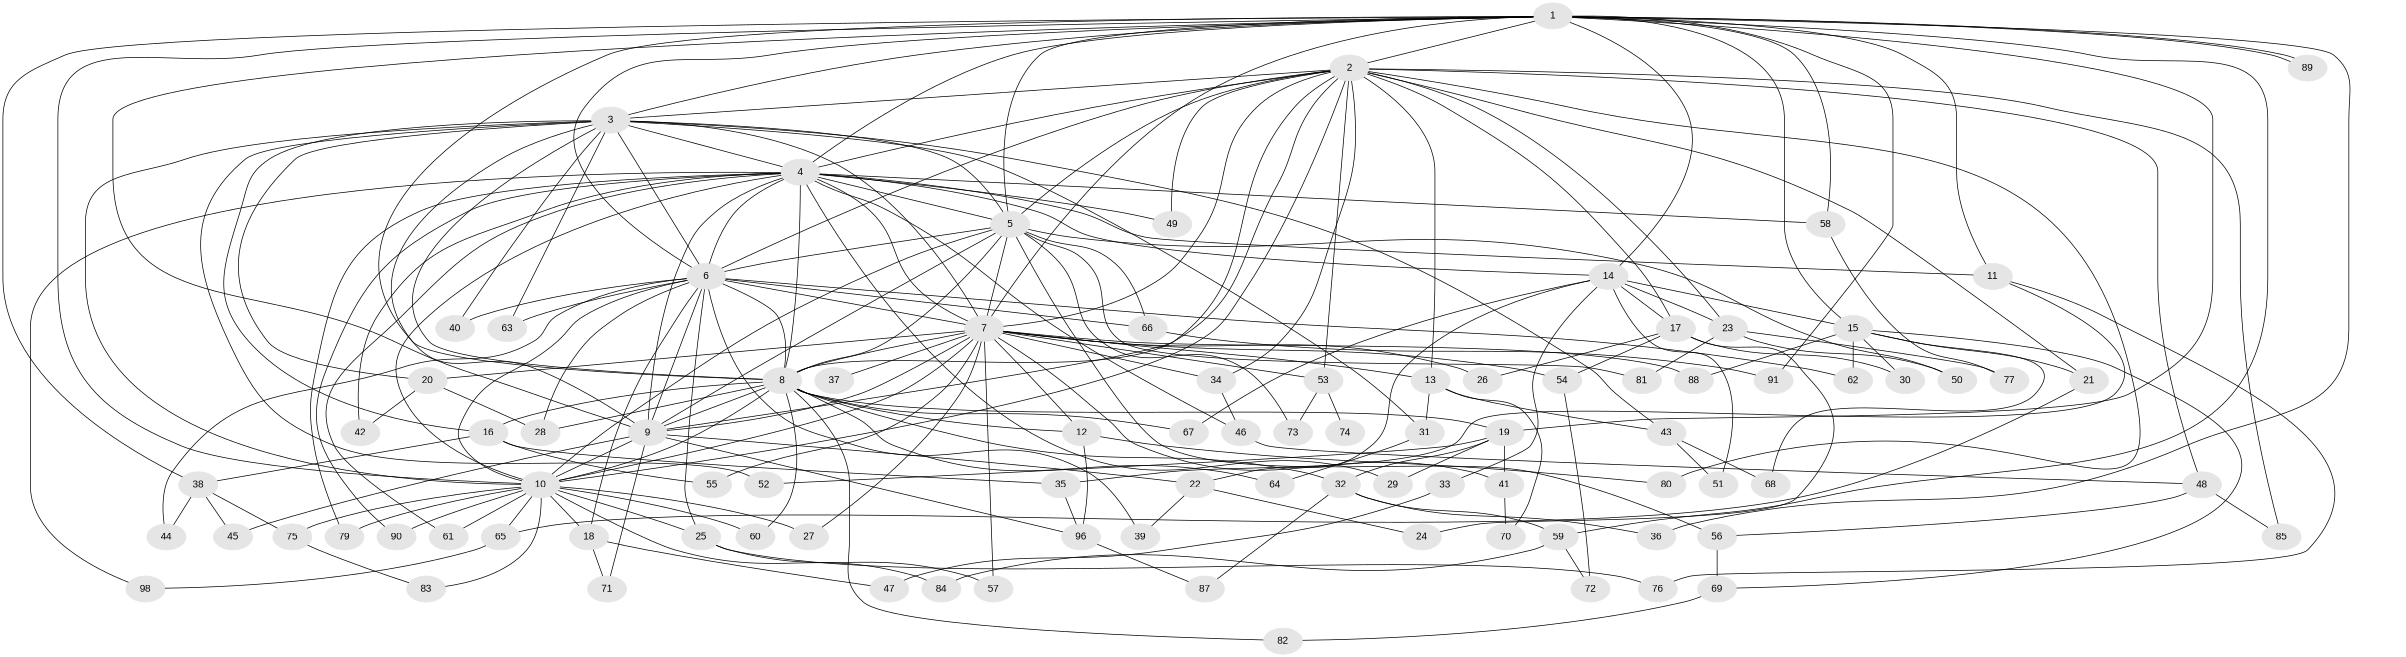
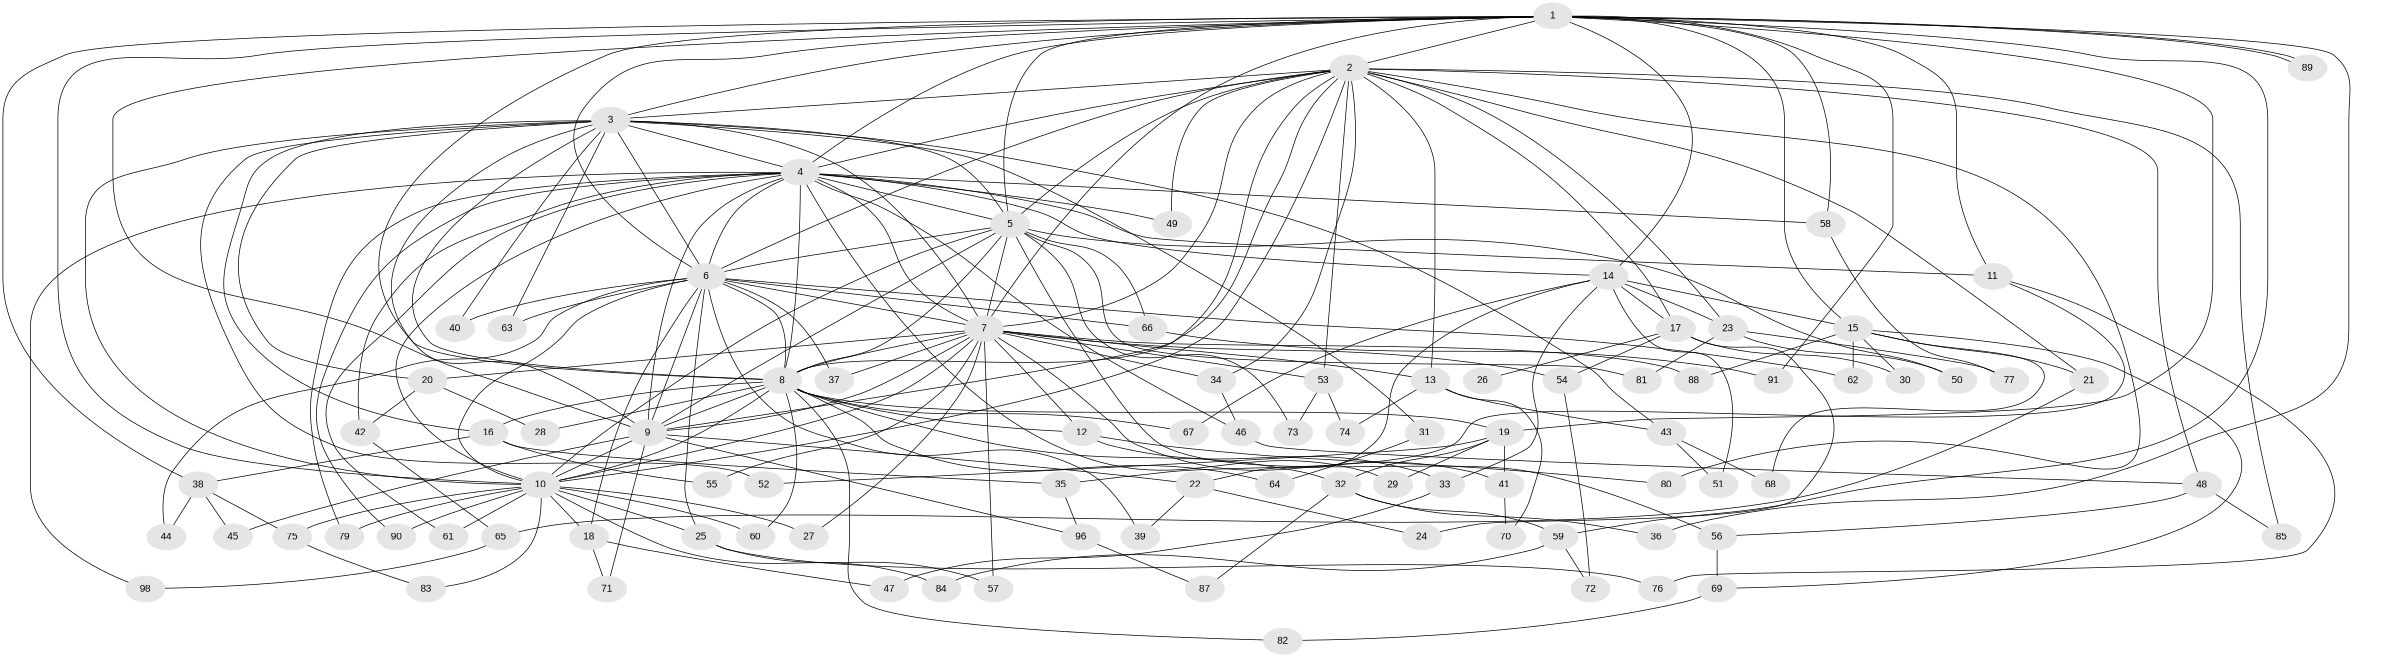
(597, 332) -> (784, 310)
(1237, 345) -> none
(1428, 407) -> (1384, 409)
(1087, 487) -> (1264, 458)
(521, 511) -> (431, 485)
